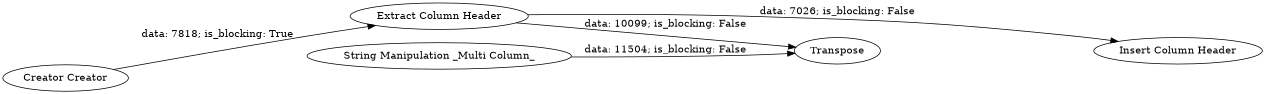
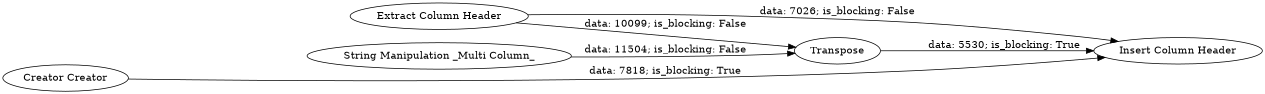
(241, 47) -> (613, 79)
none -> (984, 51)
